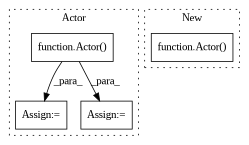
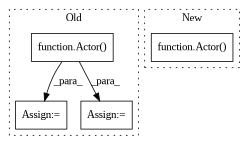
(74, 18) -> (74, 18)
